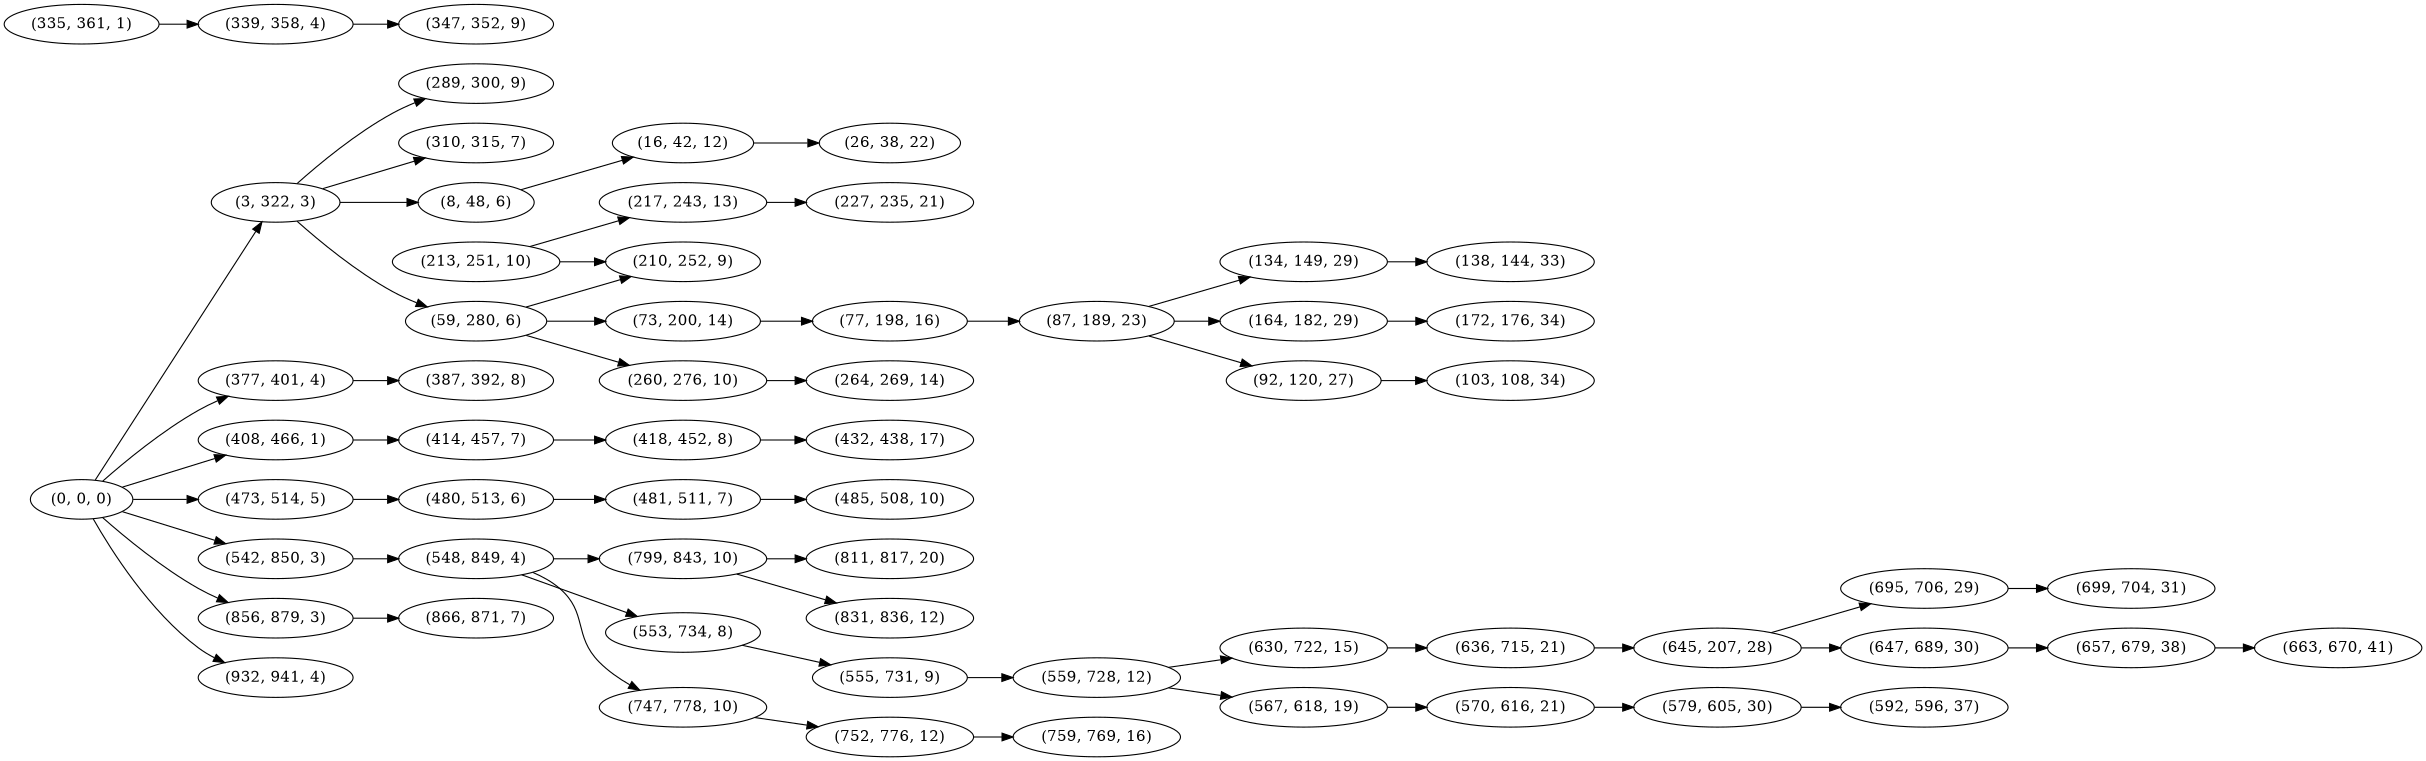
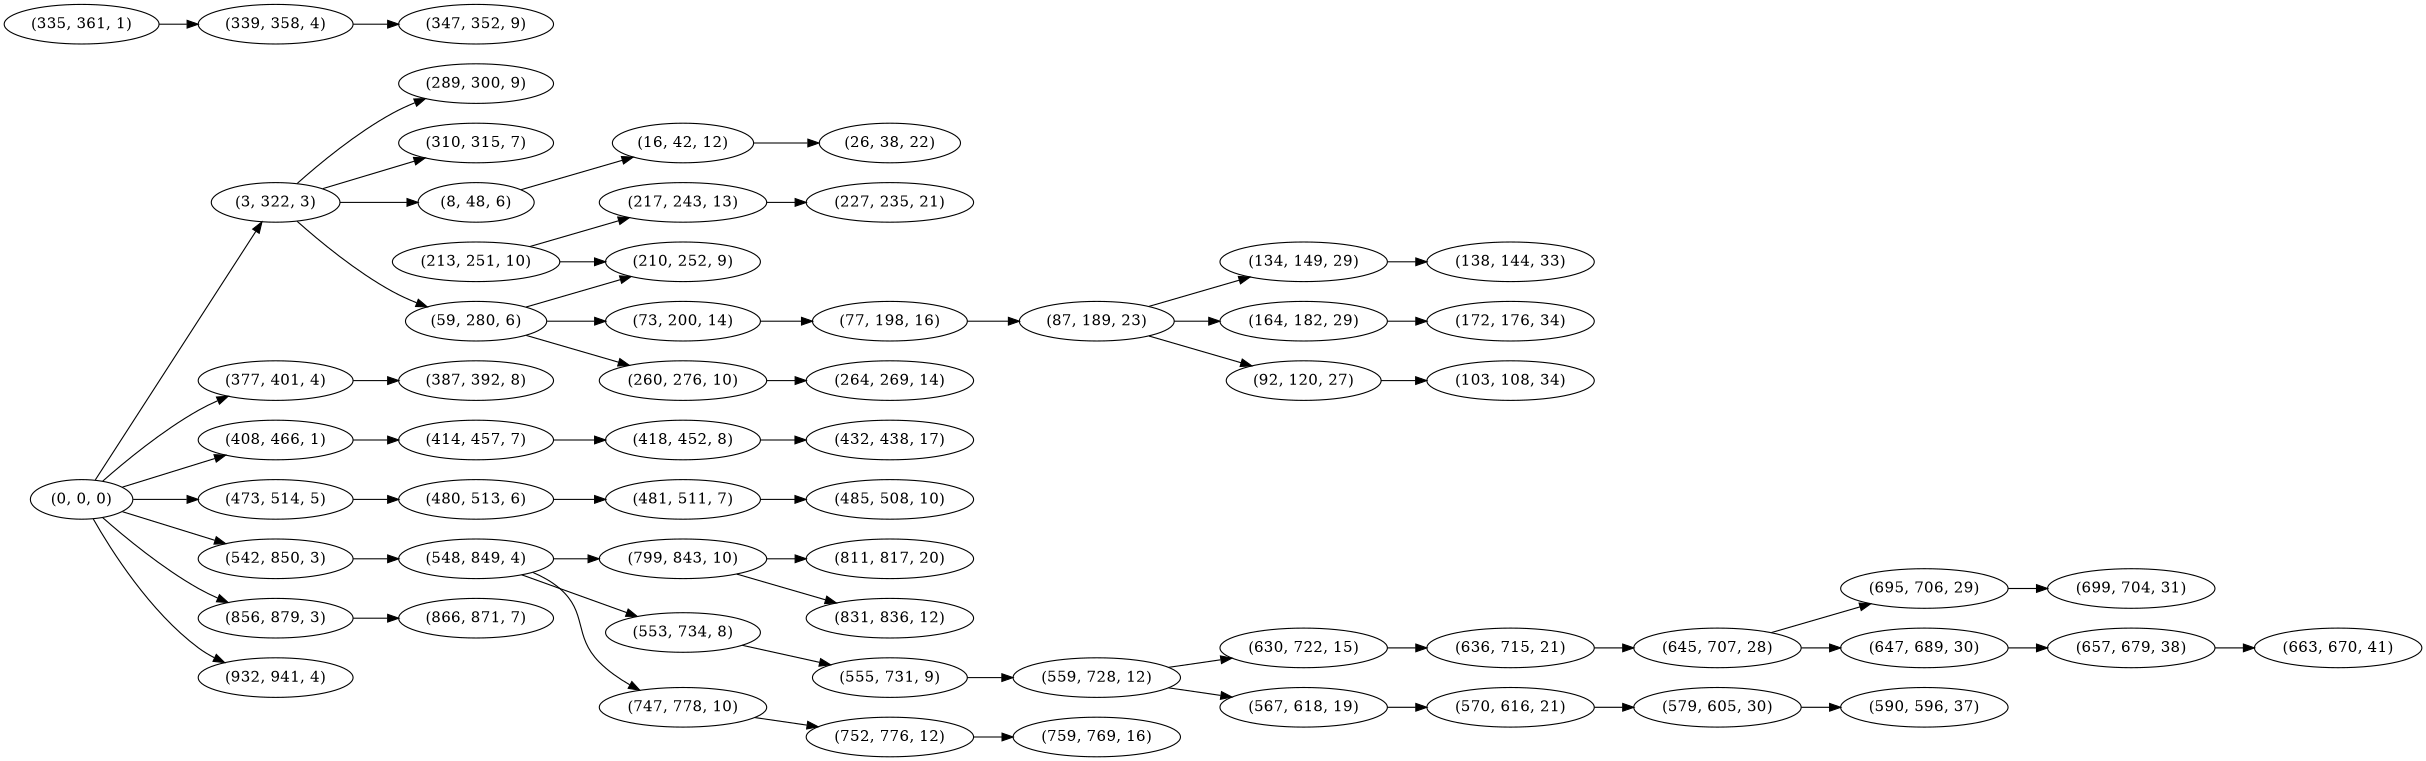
(1717, 648) -> (1717, 648)
(1924, 707) -> (1924, 707)
